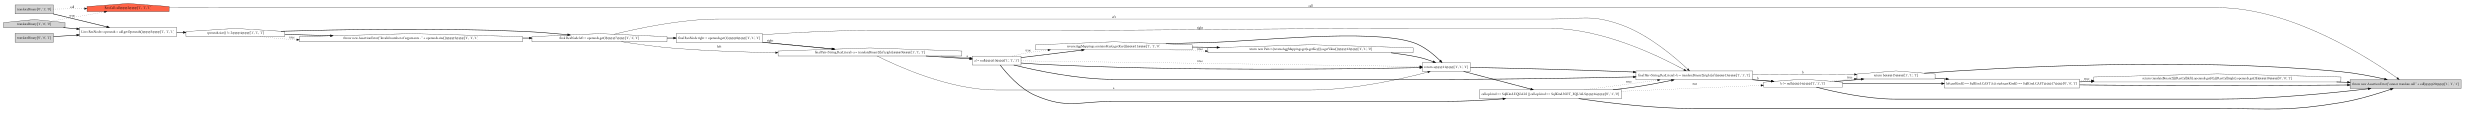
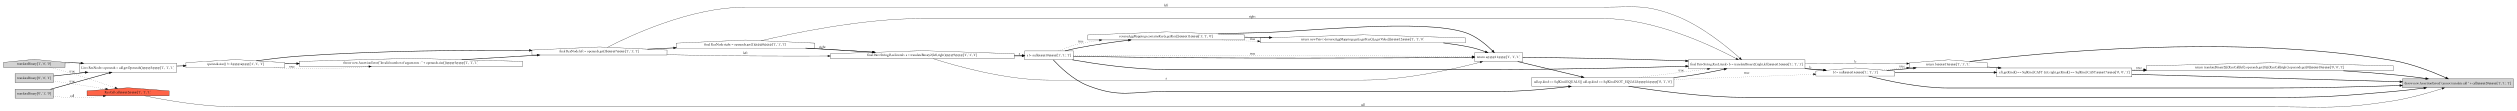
(719, 38) -> (745, 44)
none -> (80, 85)
